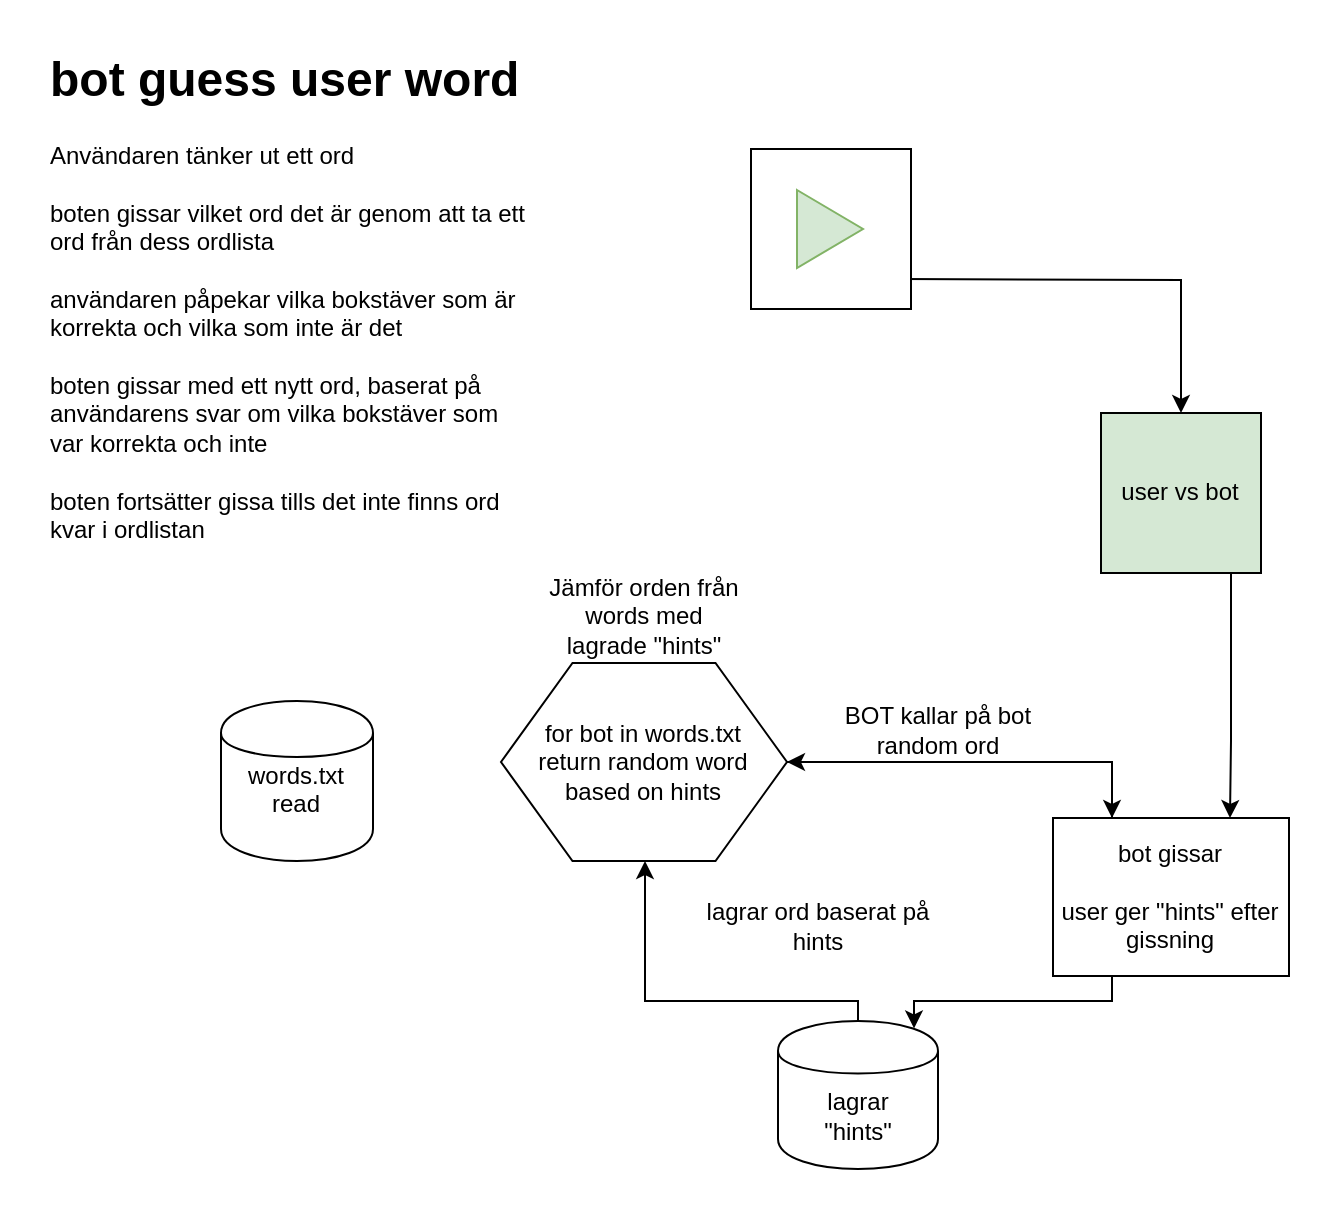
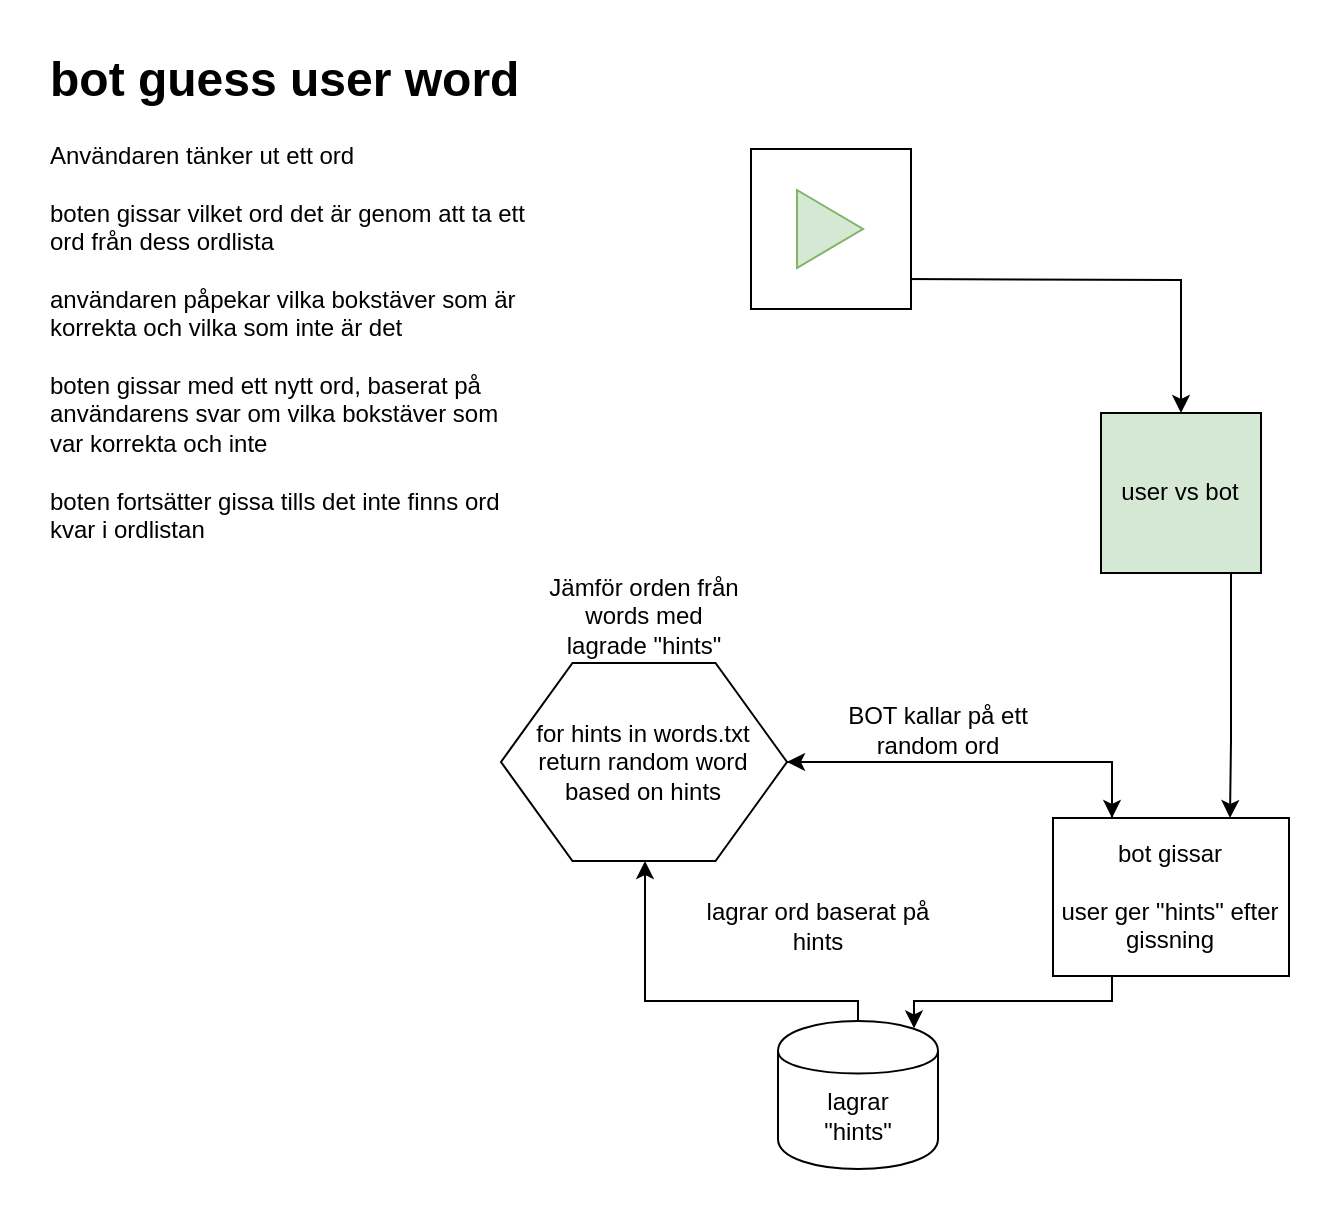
(939, 731) -> (939, 731)
(644, 763) -> (644, 763)
(297, 781) -> none
